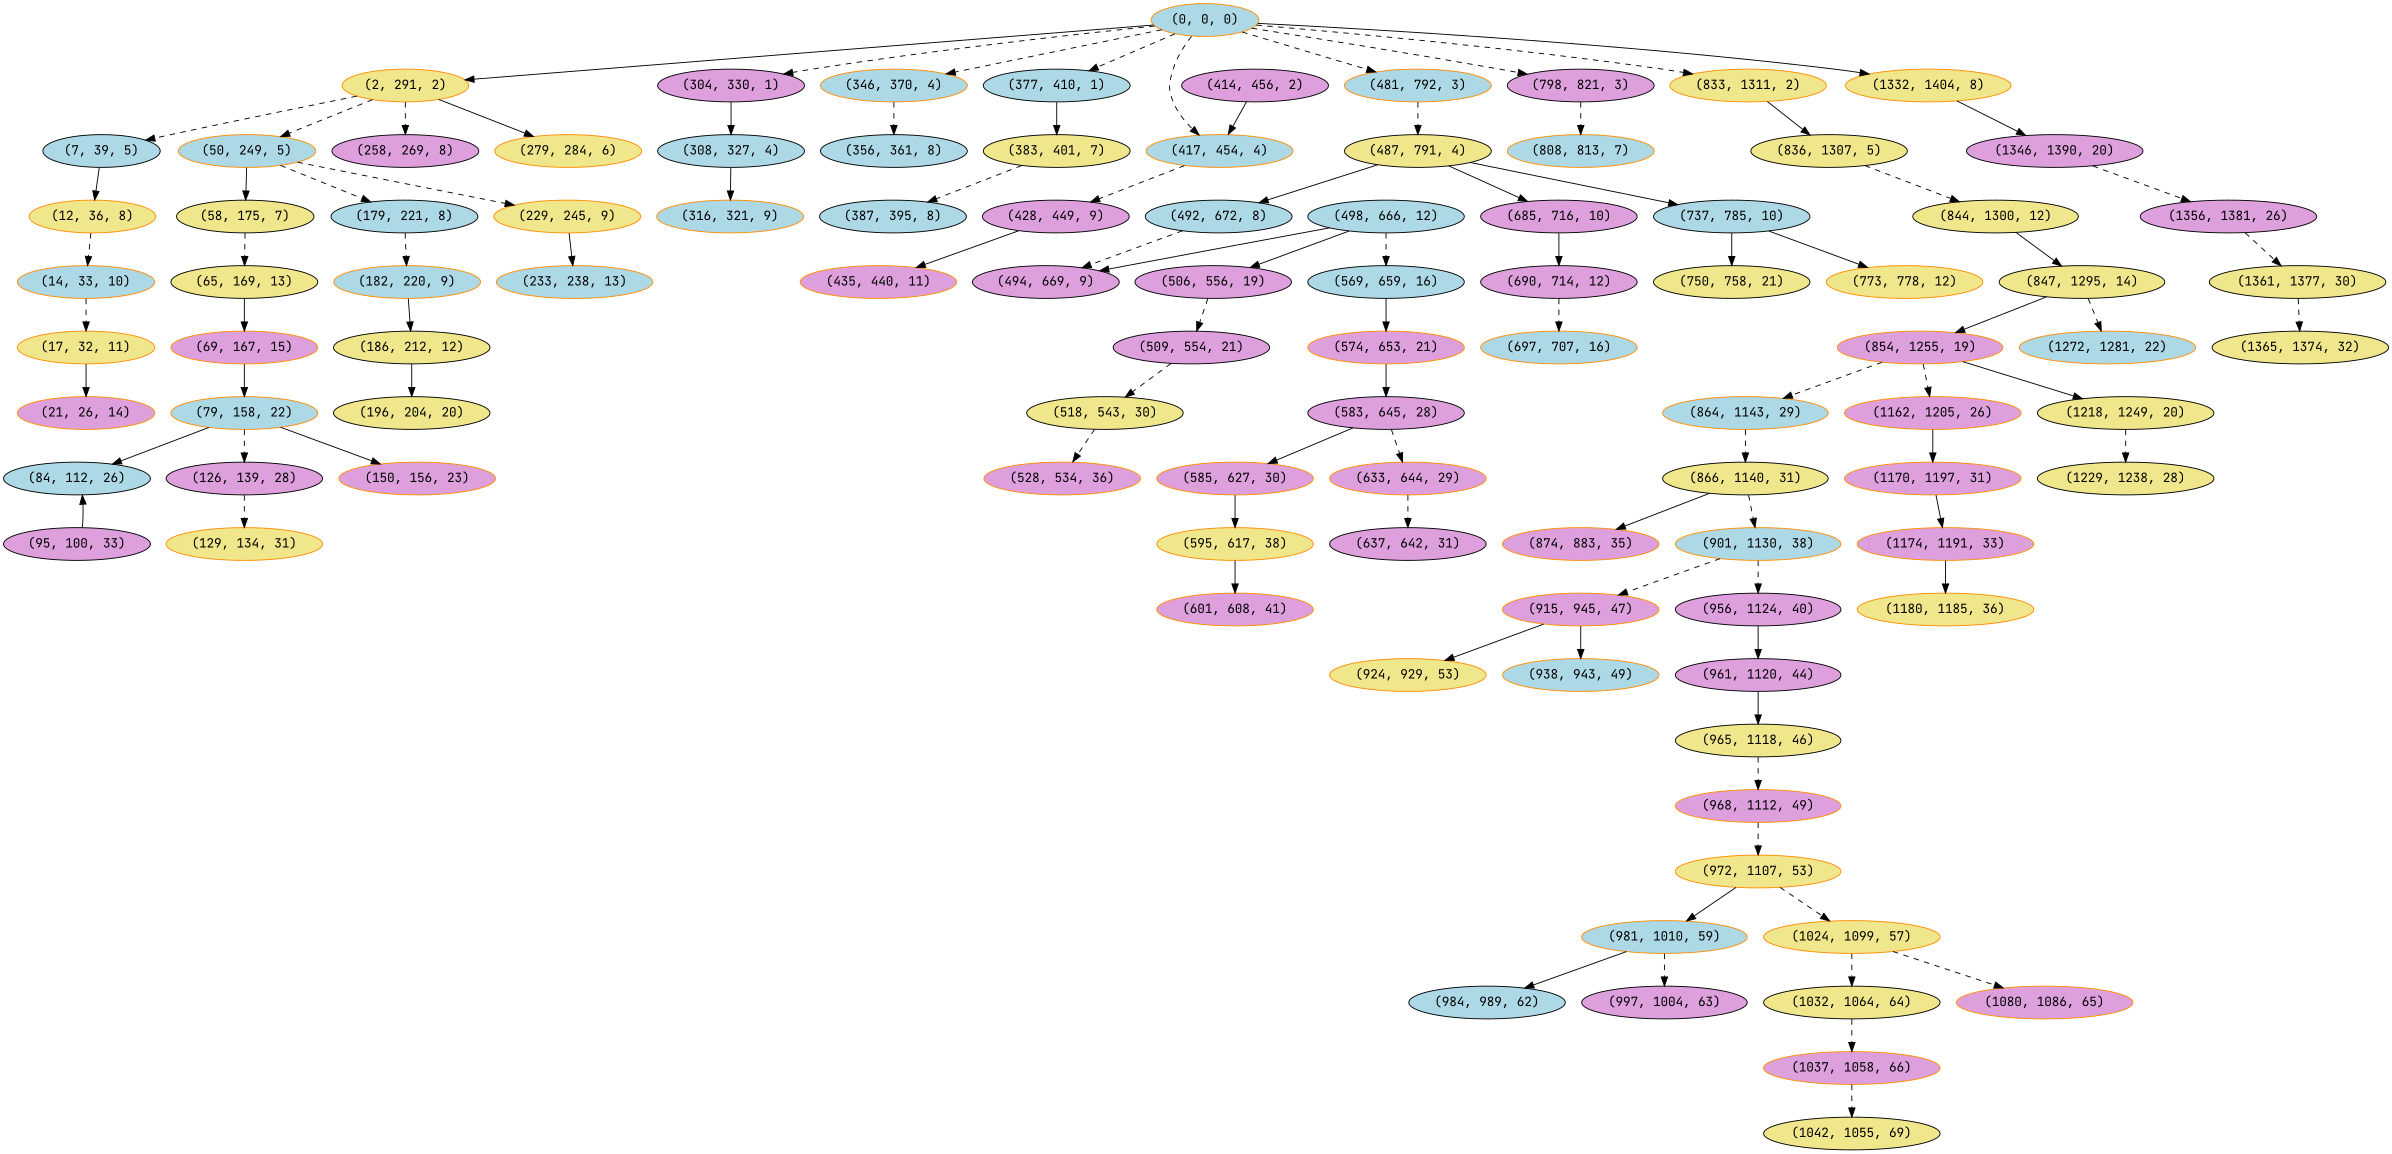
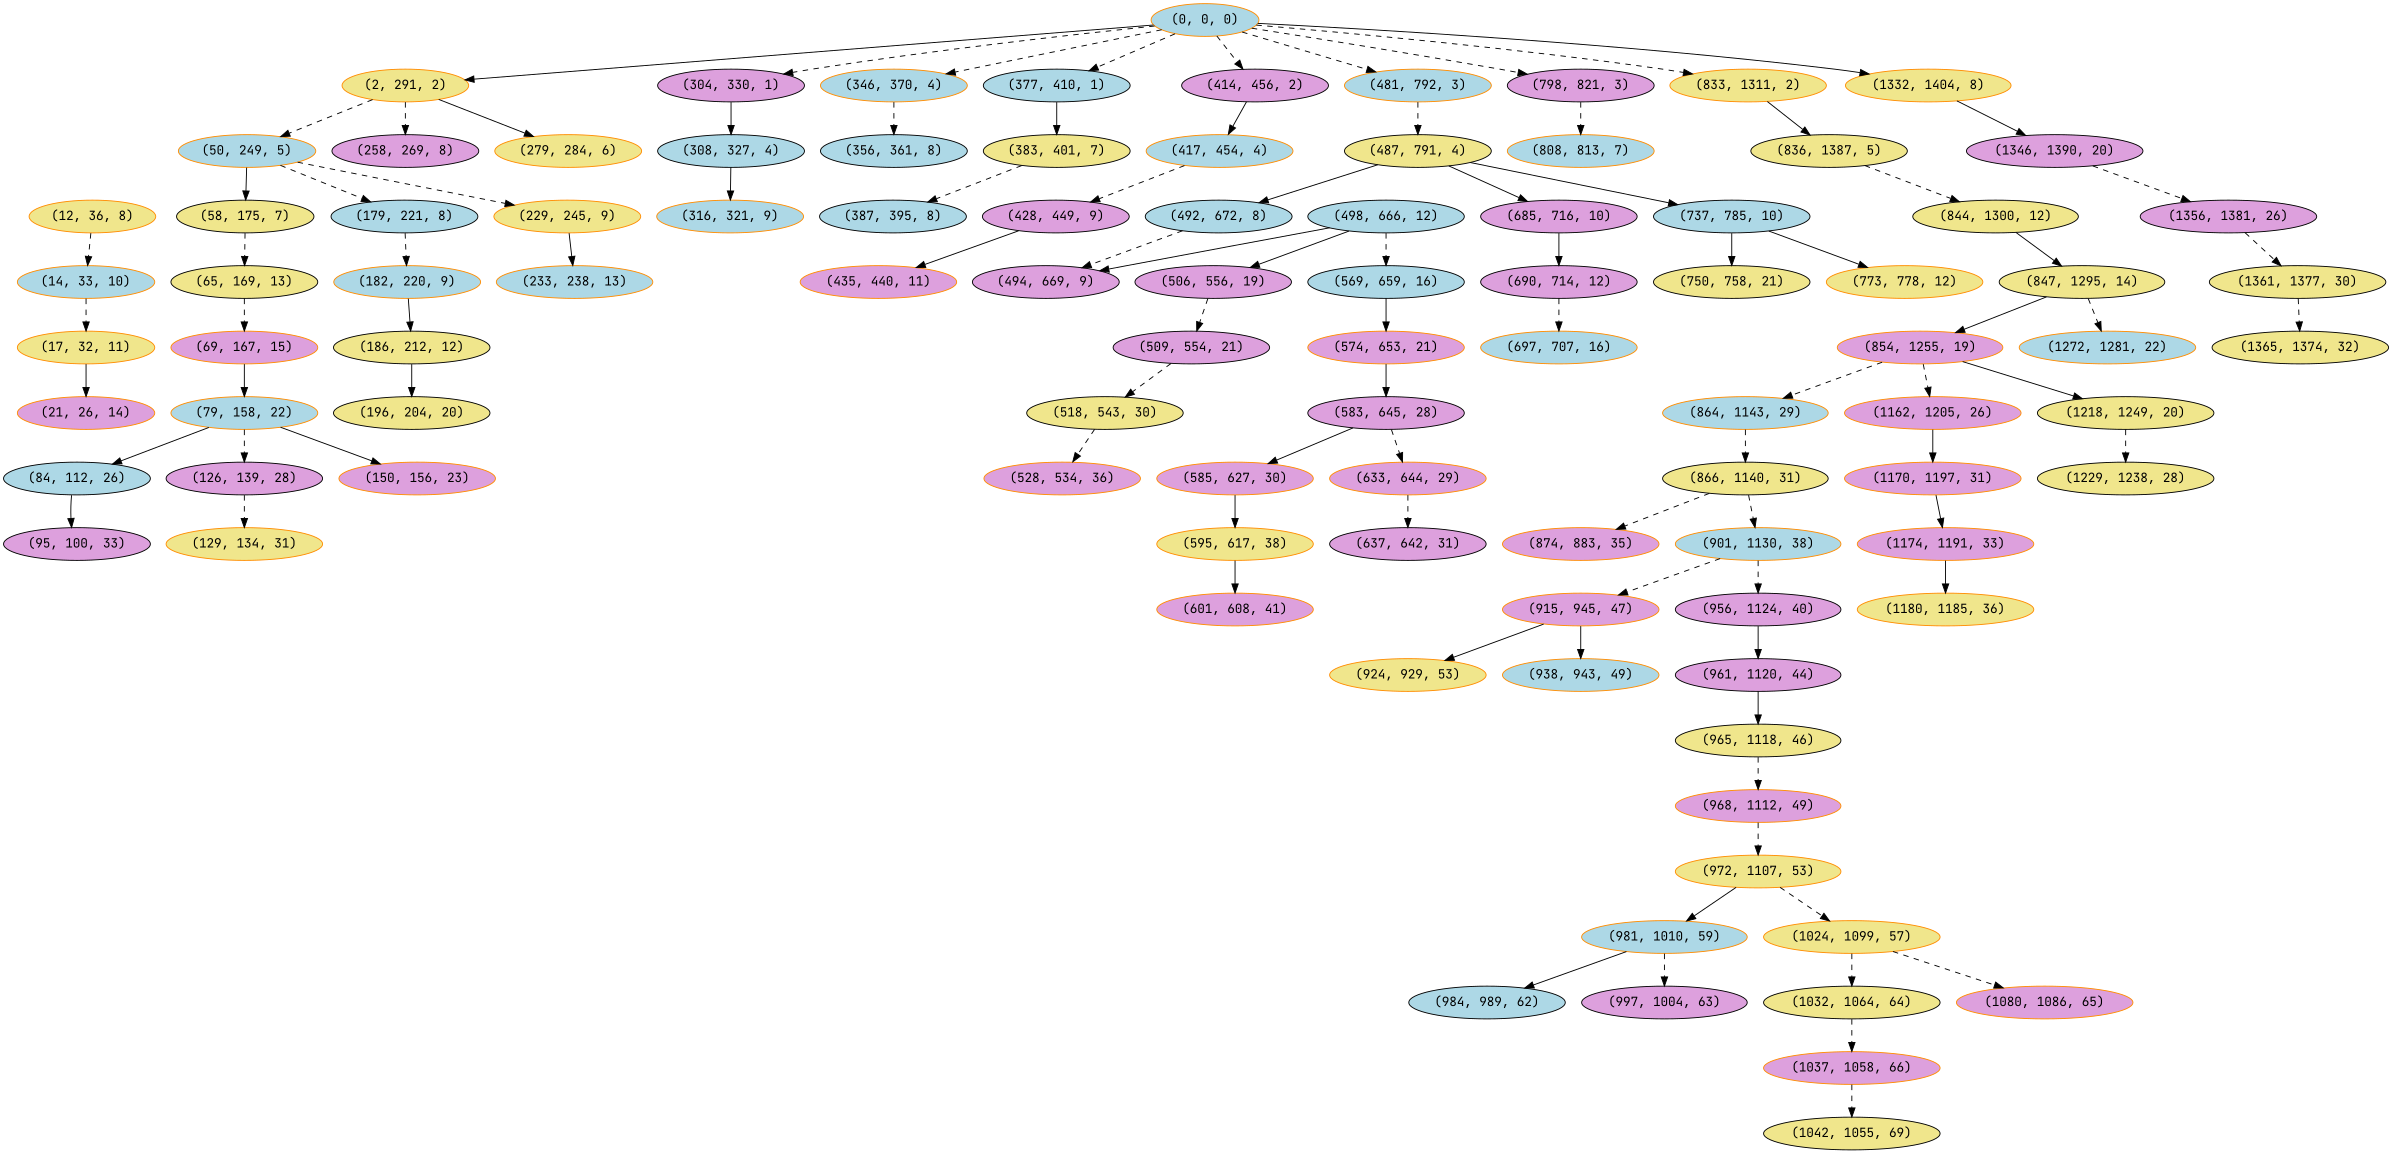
(1170, 83) -> (1227, 49)
(102, 151) -> none
(1829, 151) -> (1829, 151)
(244, 310) -> (244, 310)
(1667, 510) -> (1667, 510)
(83, 516) -> (71, 507)
